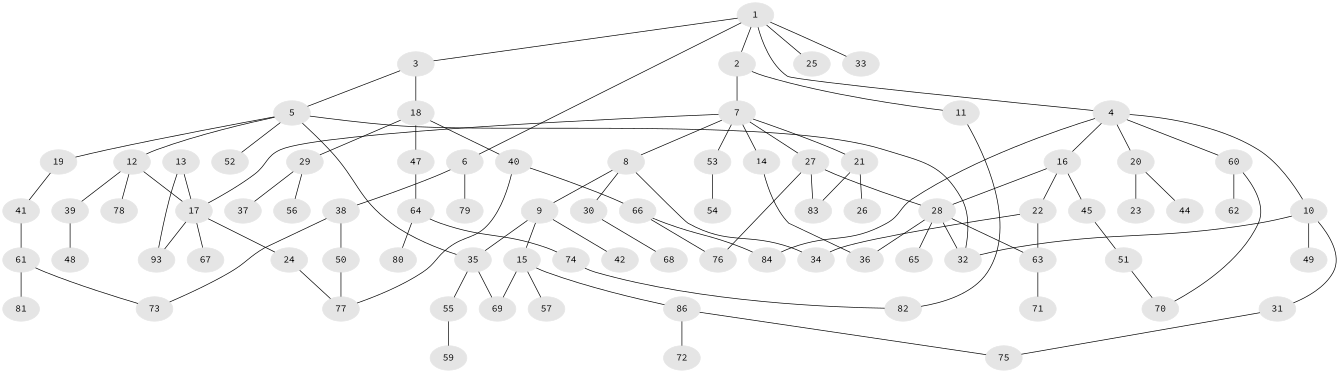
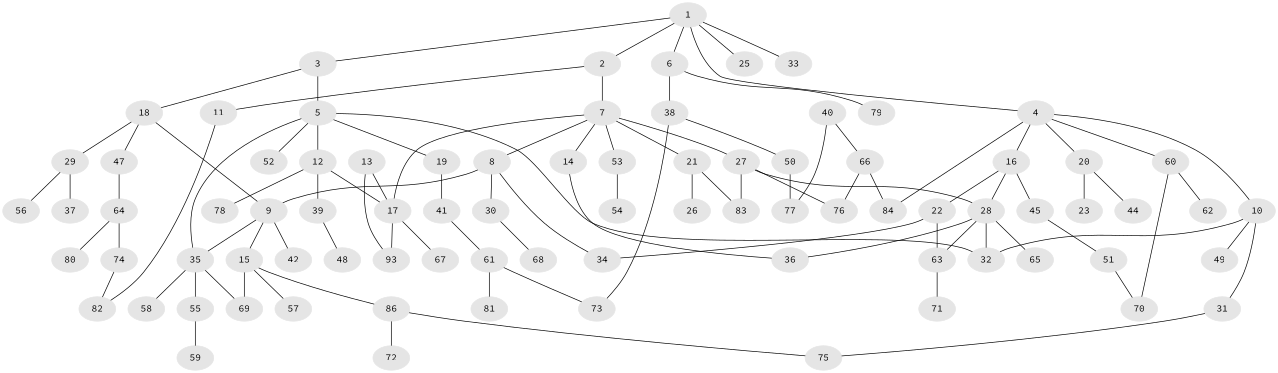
(465, 137) -> (209, 164)
(289, 260) -> none
none -> (146, 309)
